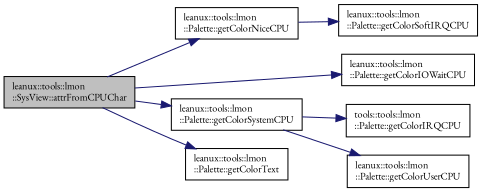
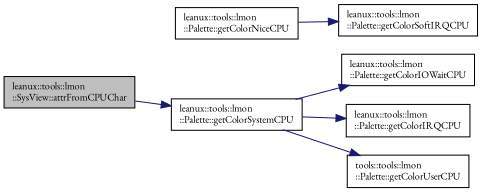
(148, 60) -> none
(233, 81) -> (317, 94)
(408, 121) -> (408, 121)
(237, 164) -> none
(408, 171) -> (408, 171)
